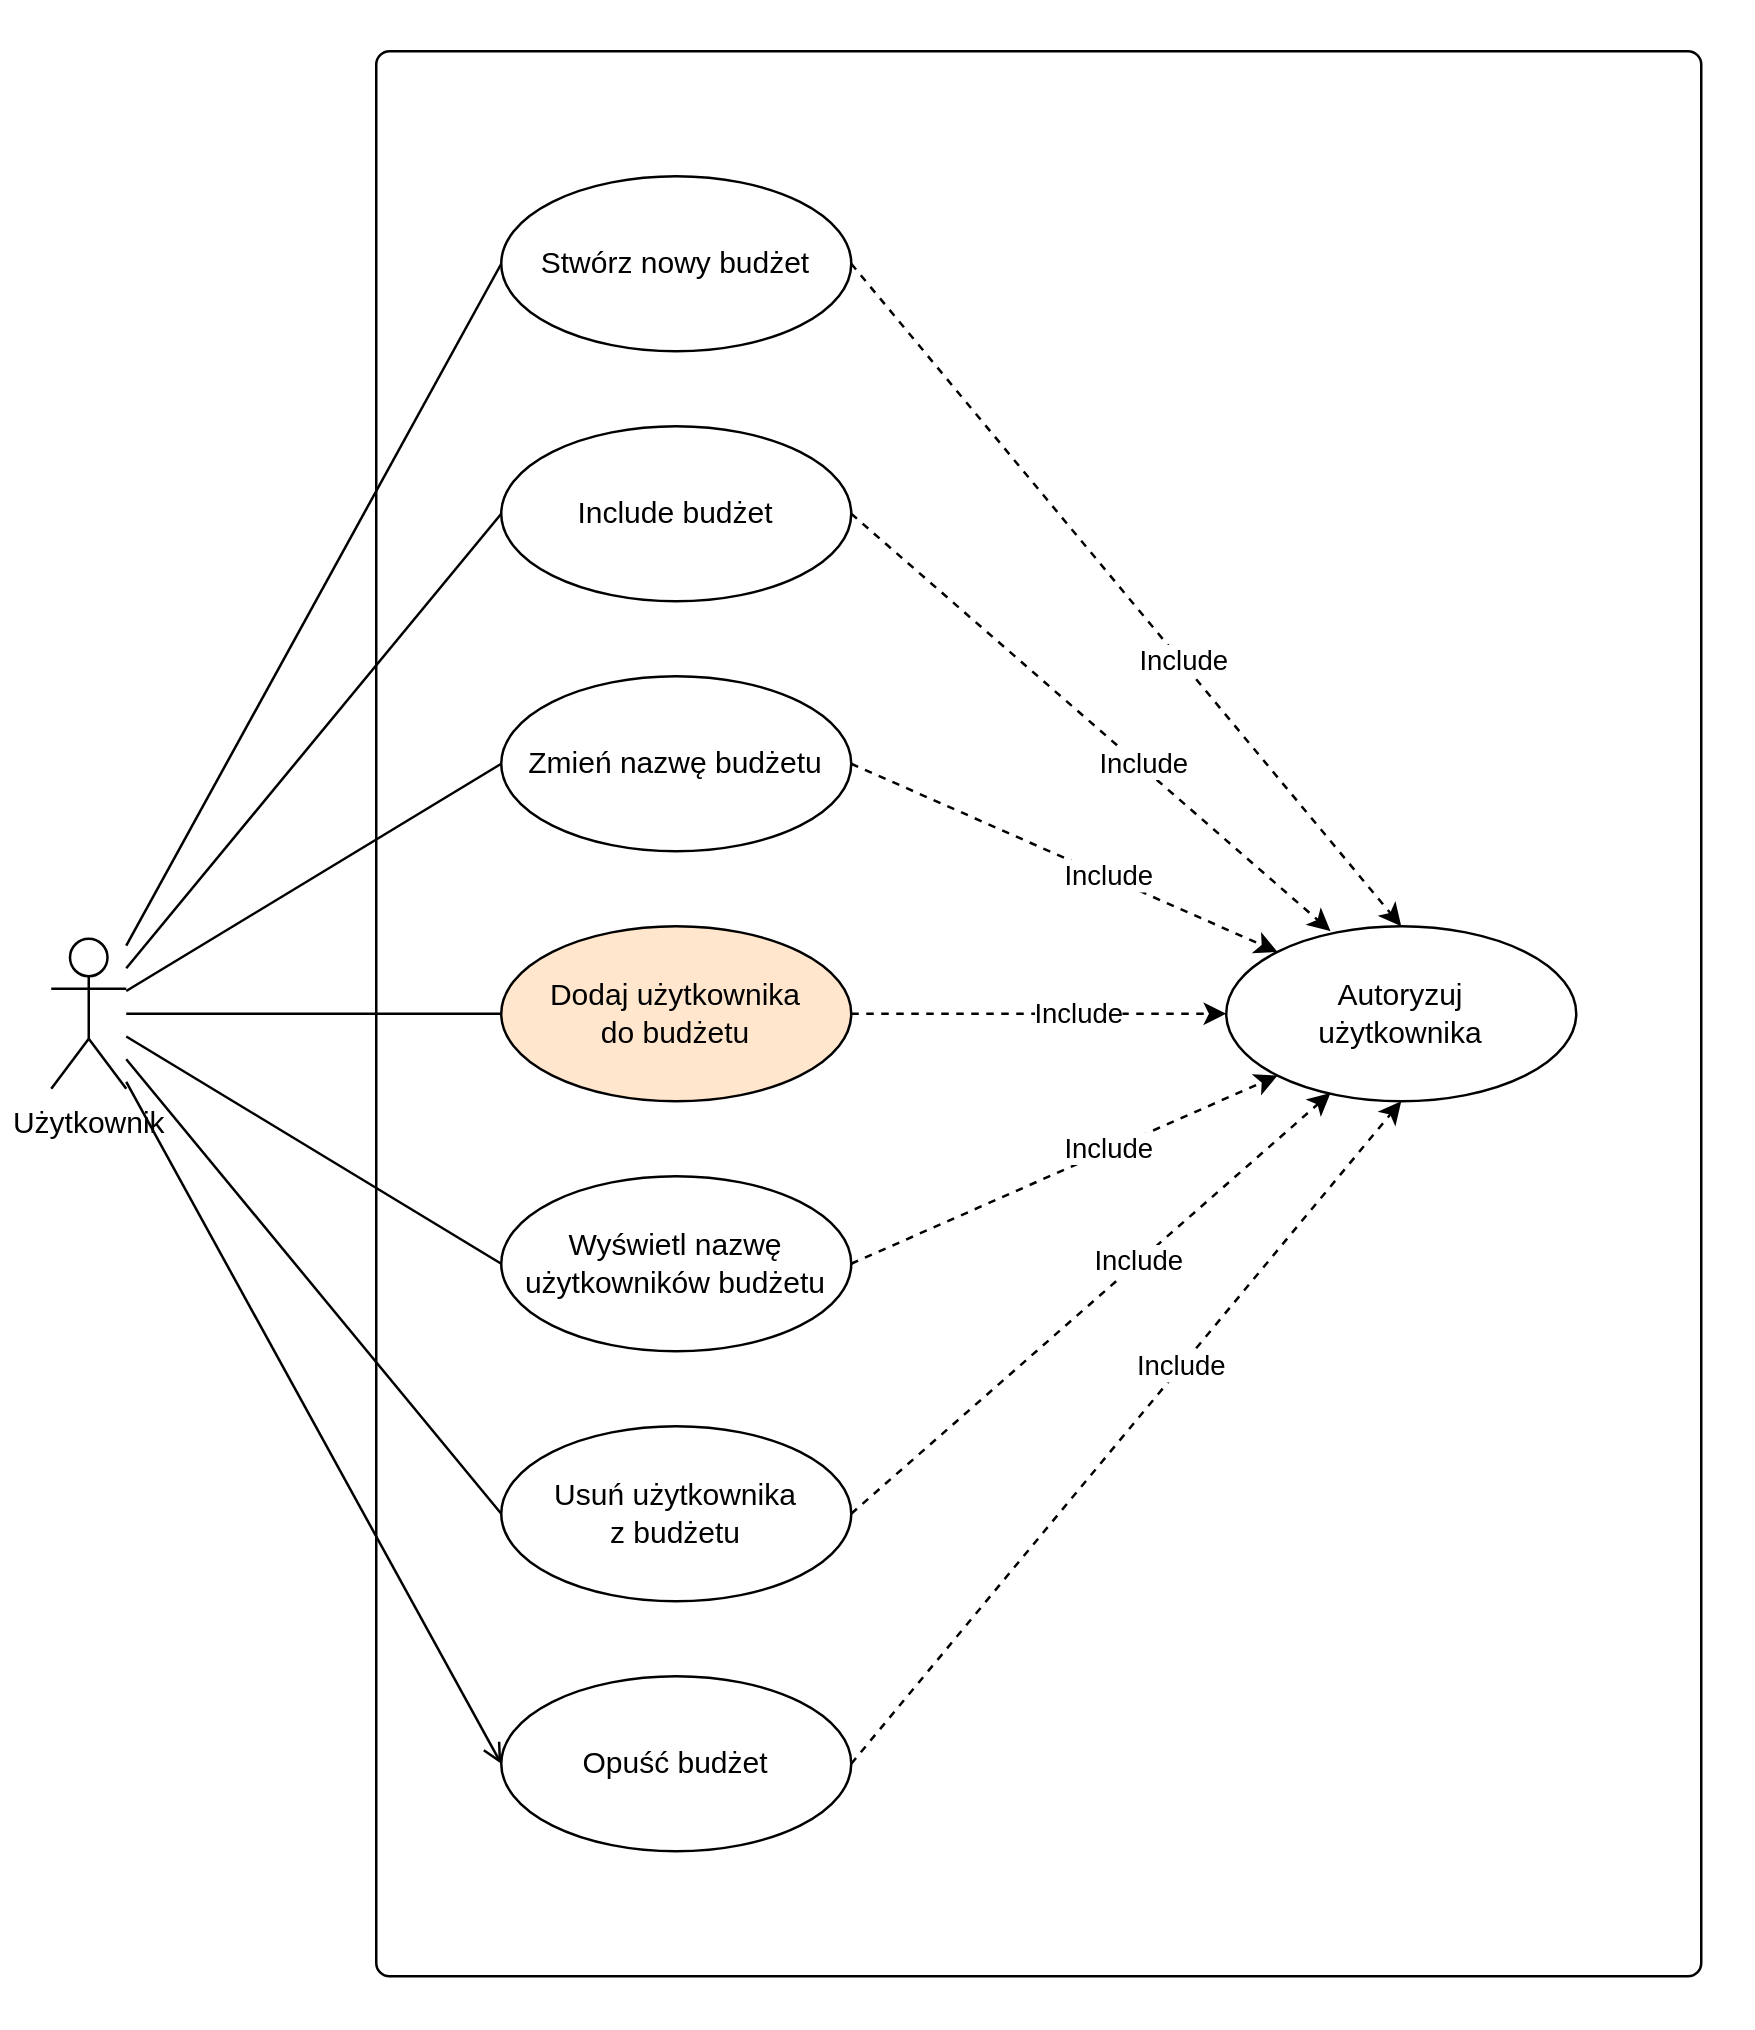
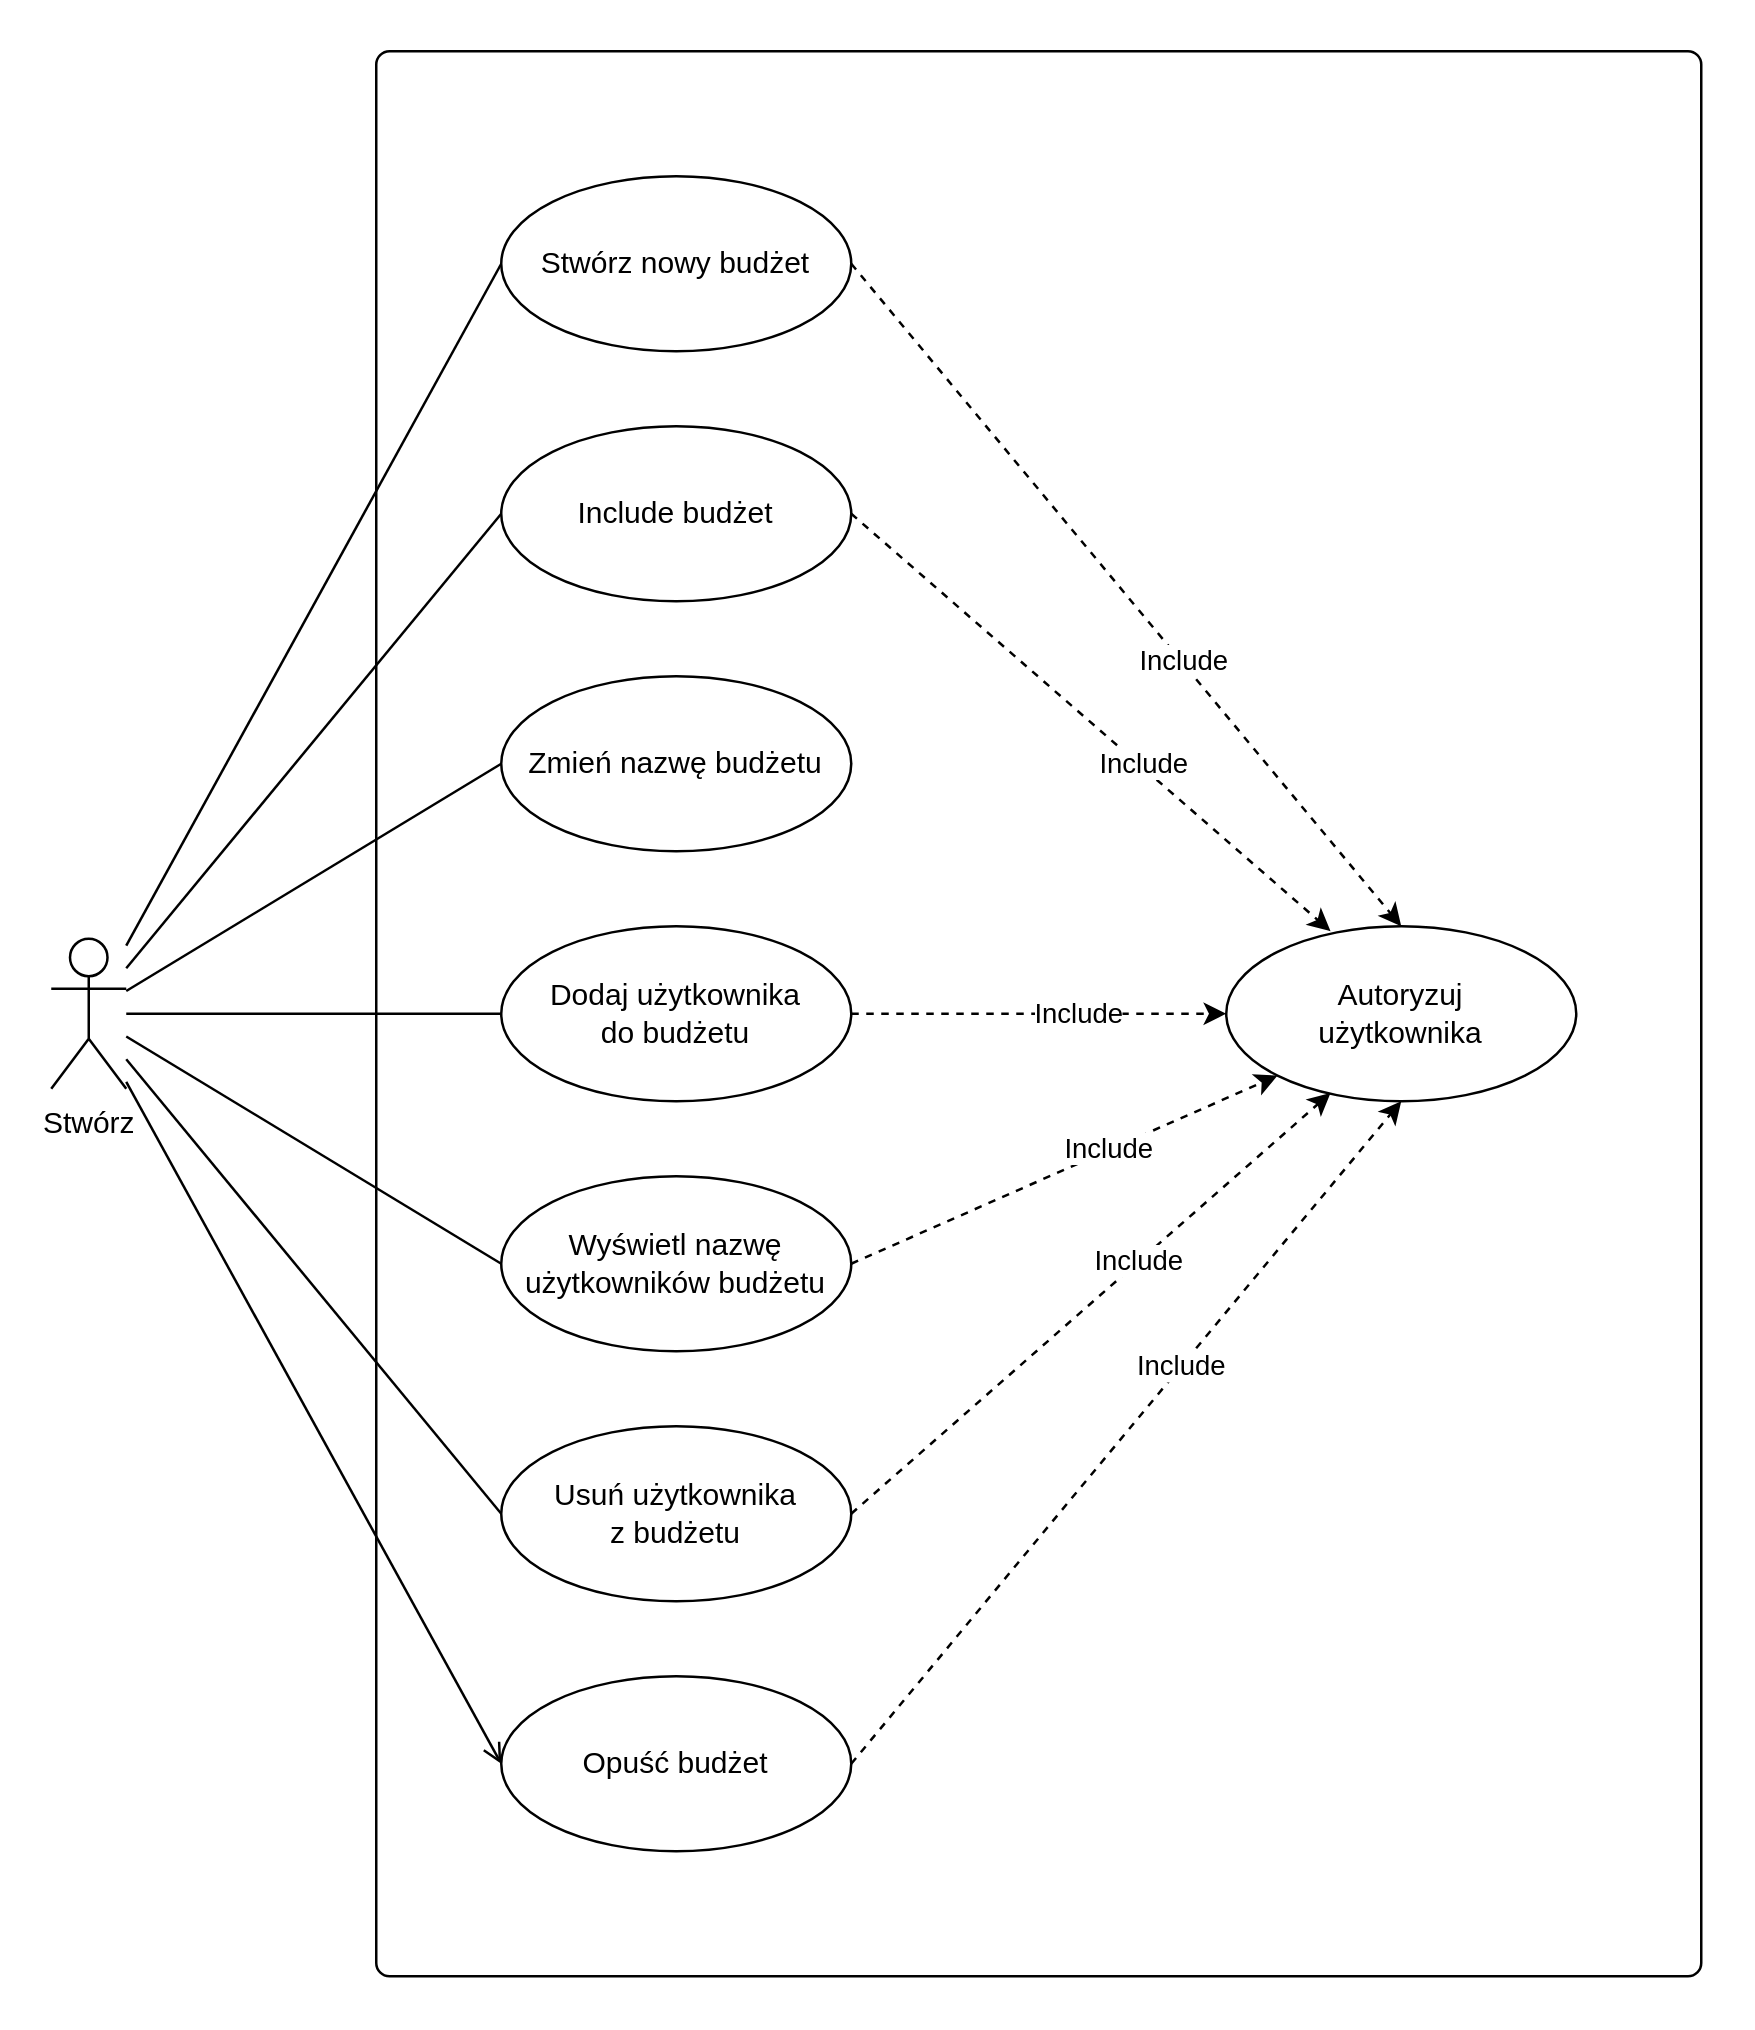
(959, 811) -> none
(676, 1014) -> (676, 1014)
(90, 1124) -> (90, 1124)
